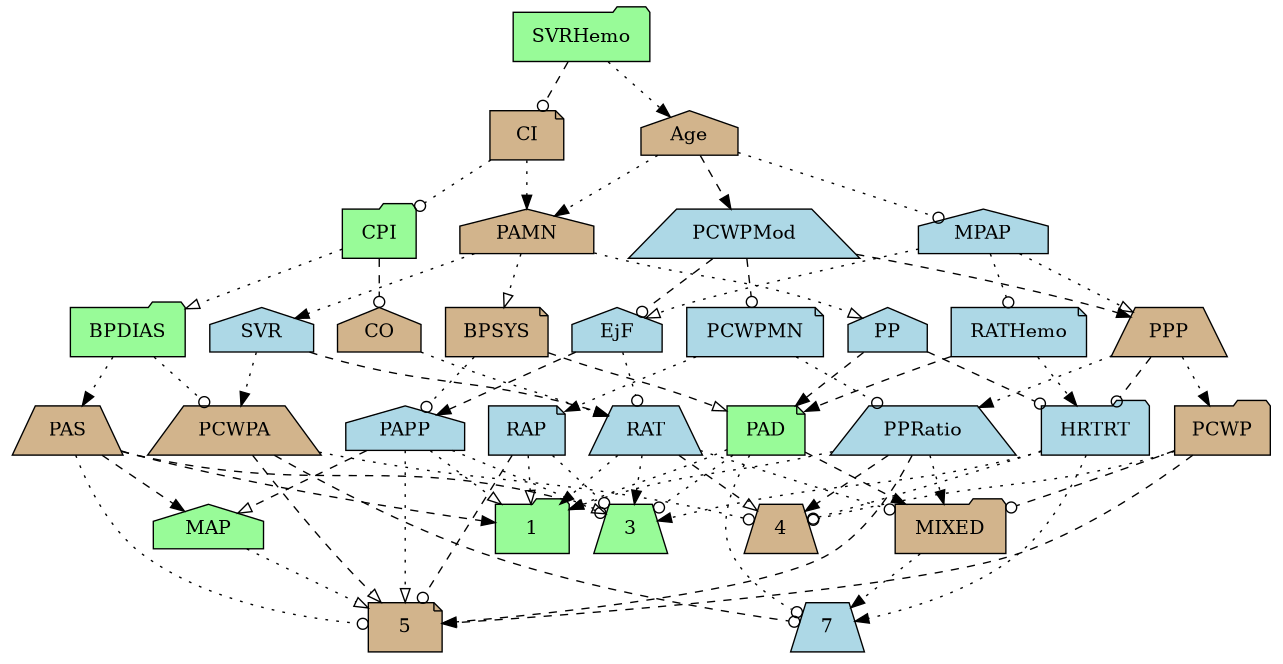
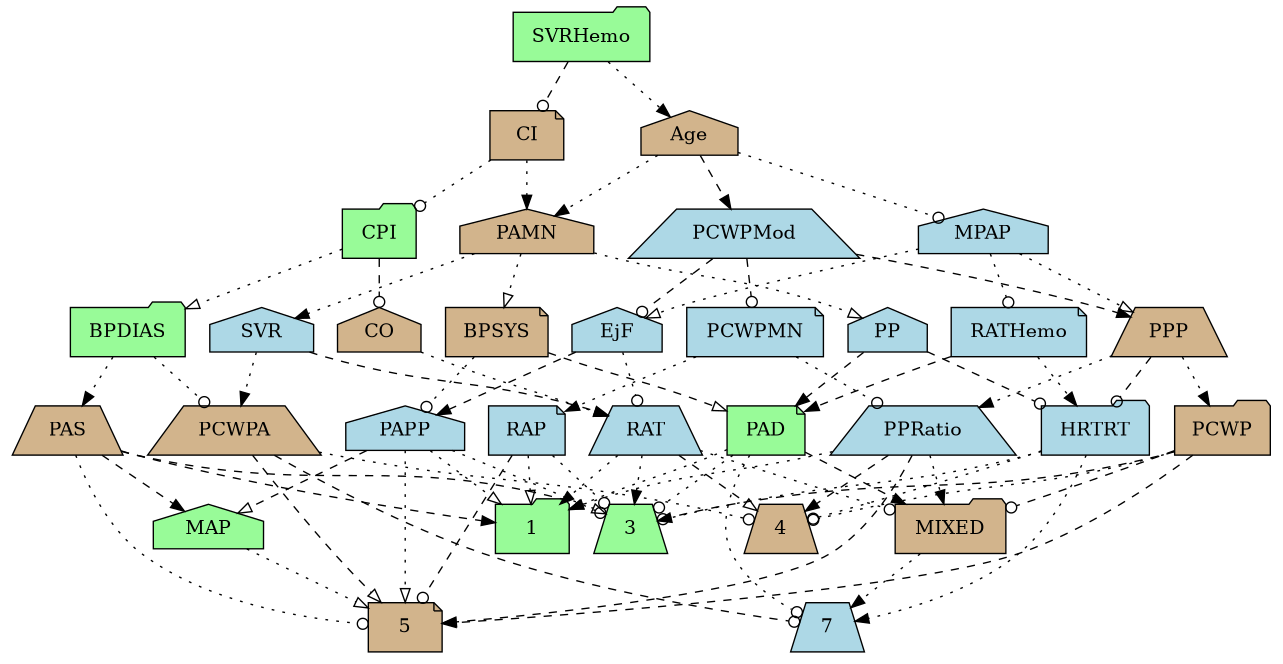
none -> (922, 486)
